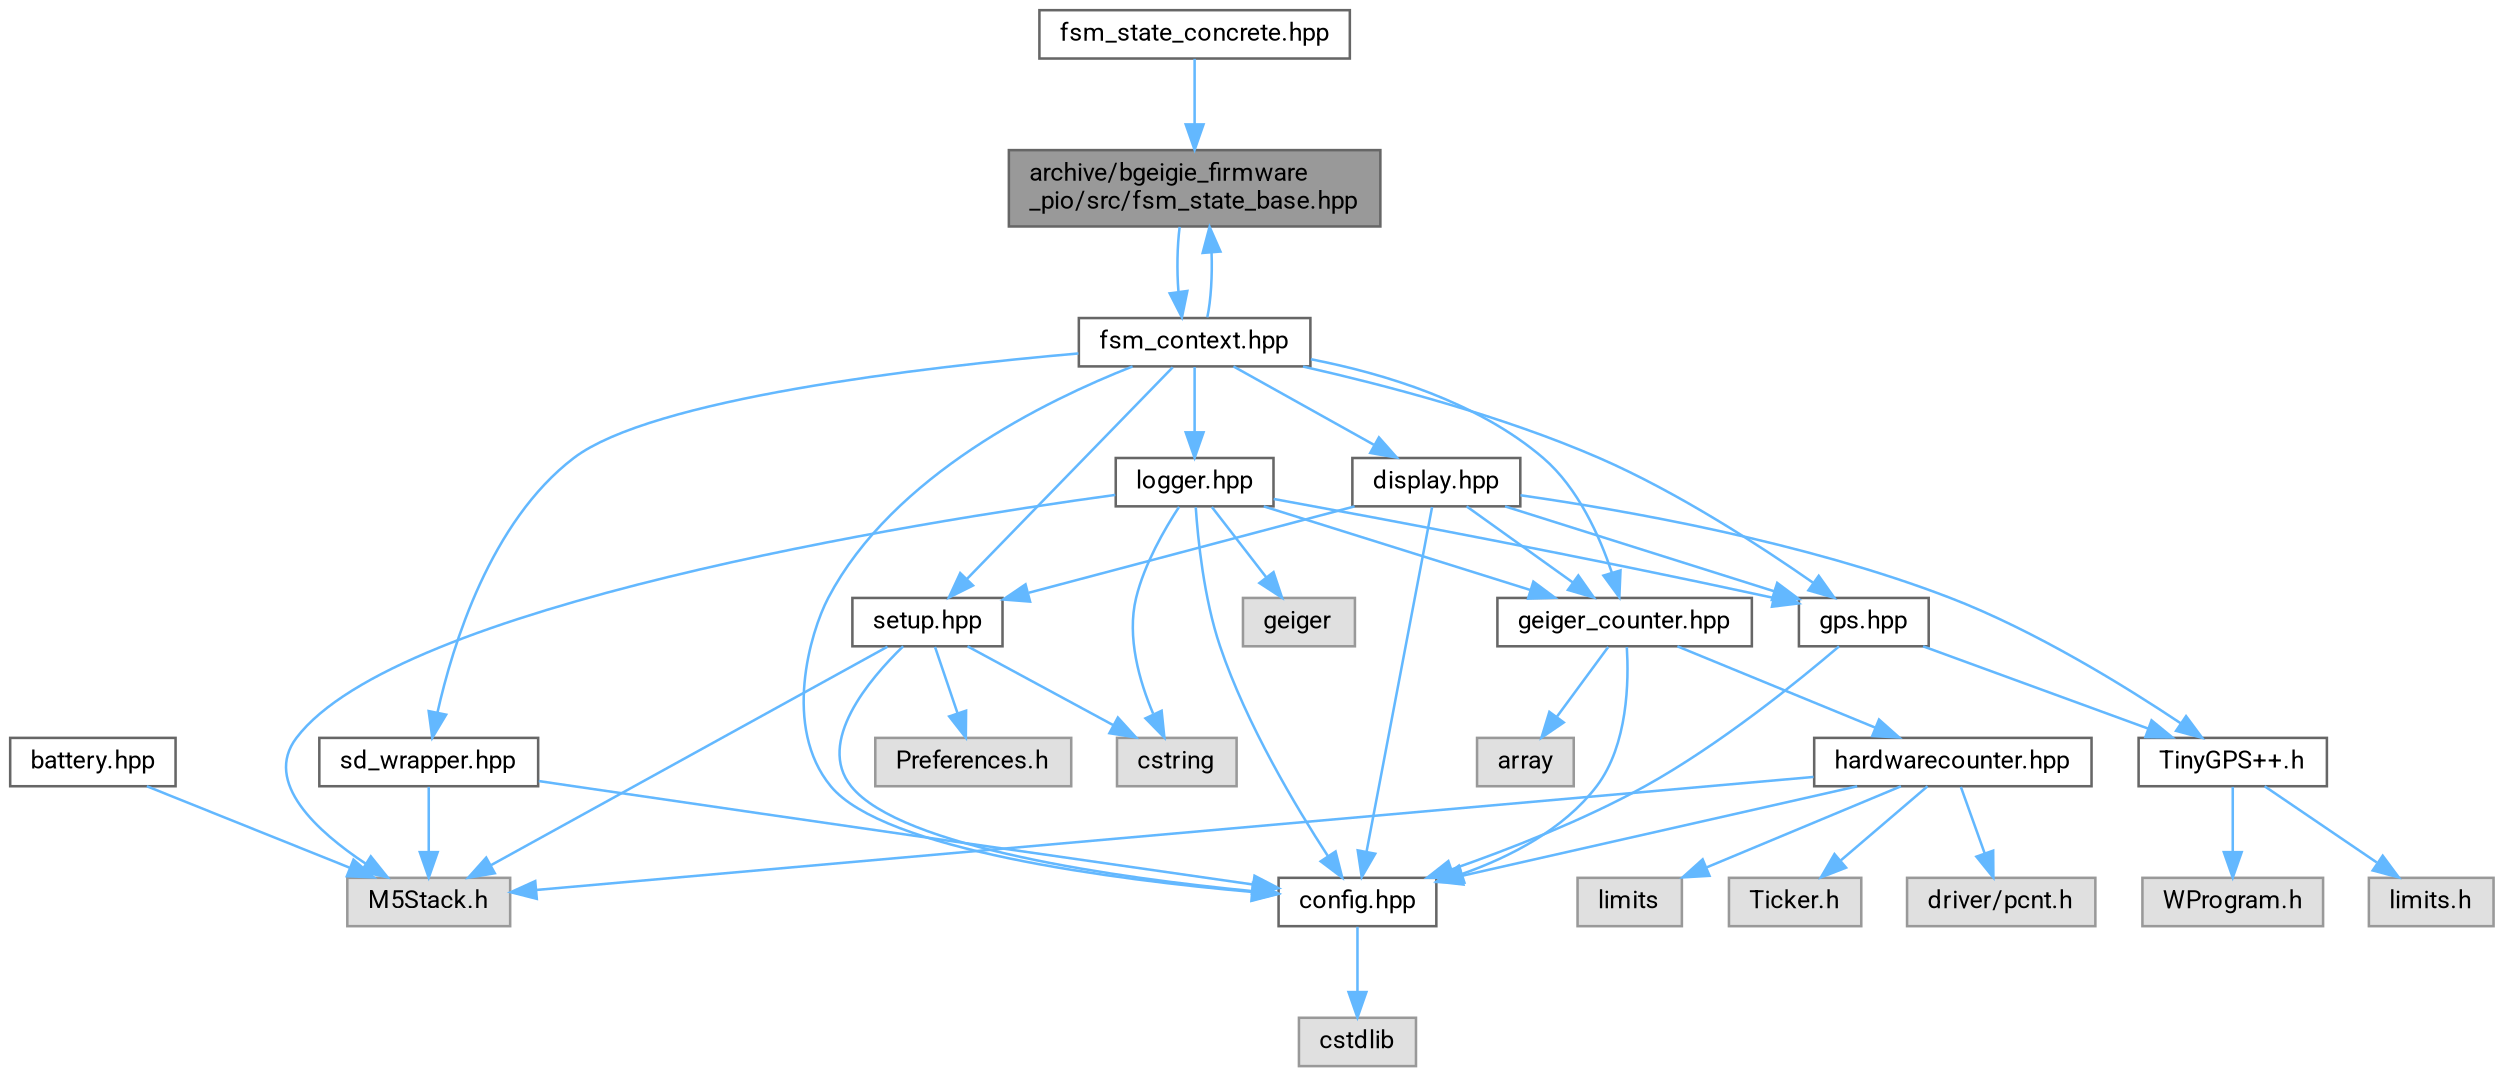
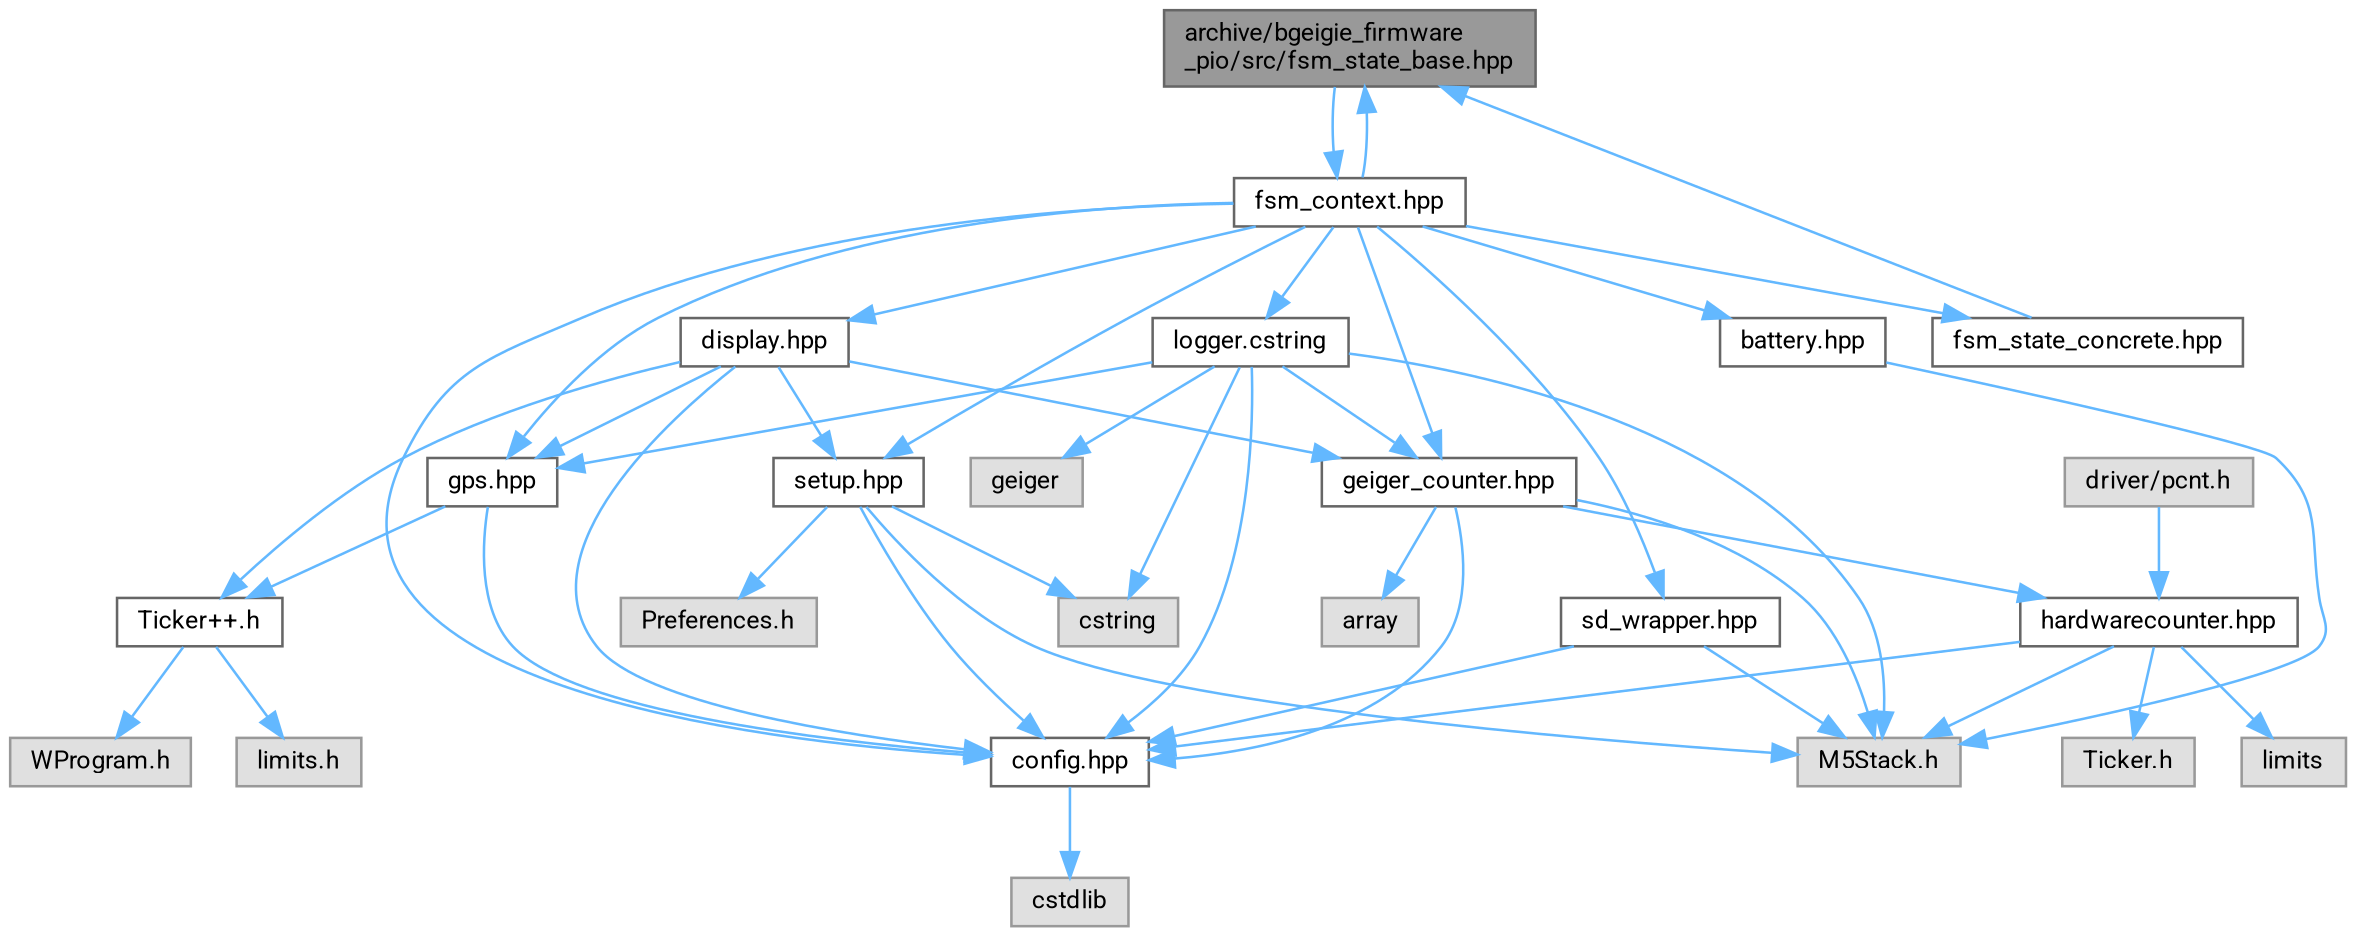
none -> (1563, 268)
none -> (1705, 270)
(1195, 482) -> (1251, 342)
none -> (1756, 564)
(2233, 762) -> (200, 622)
(1973, 820) -> (2159, 540)
